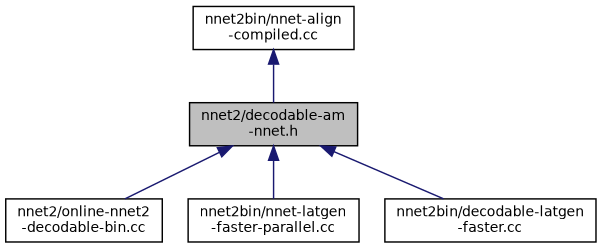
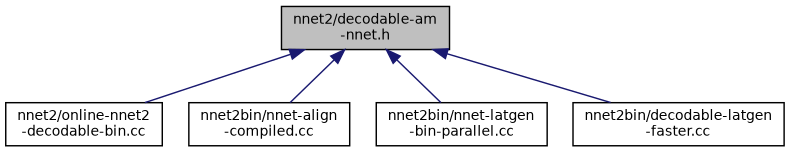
(274, 84) -> (312, 81)
(274, 220) -> (462, 124)
